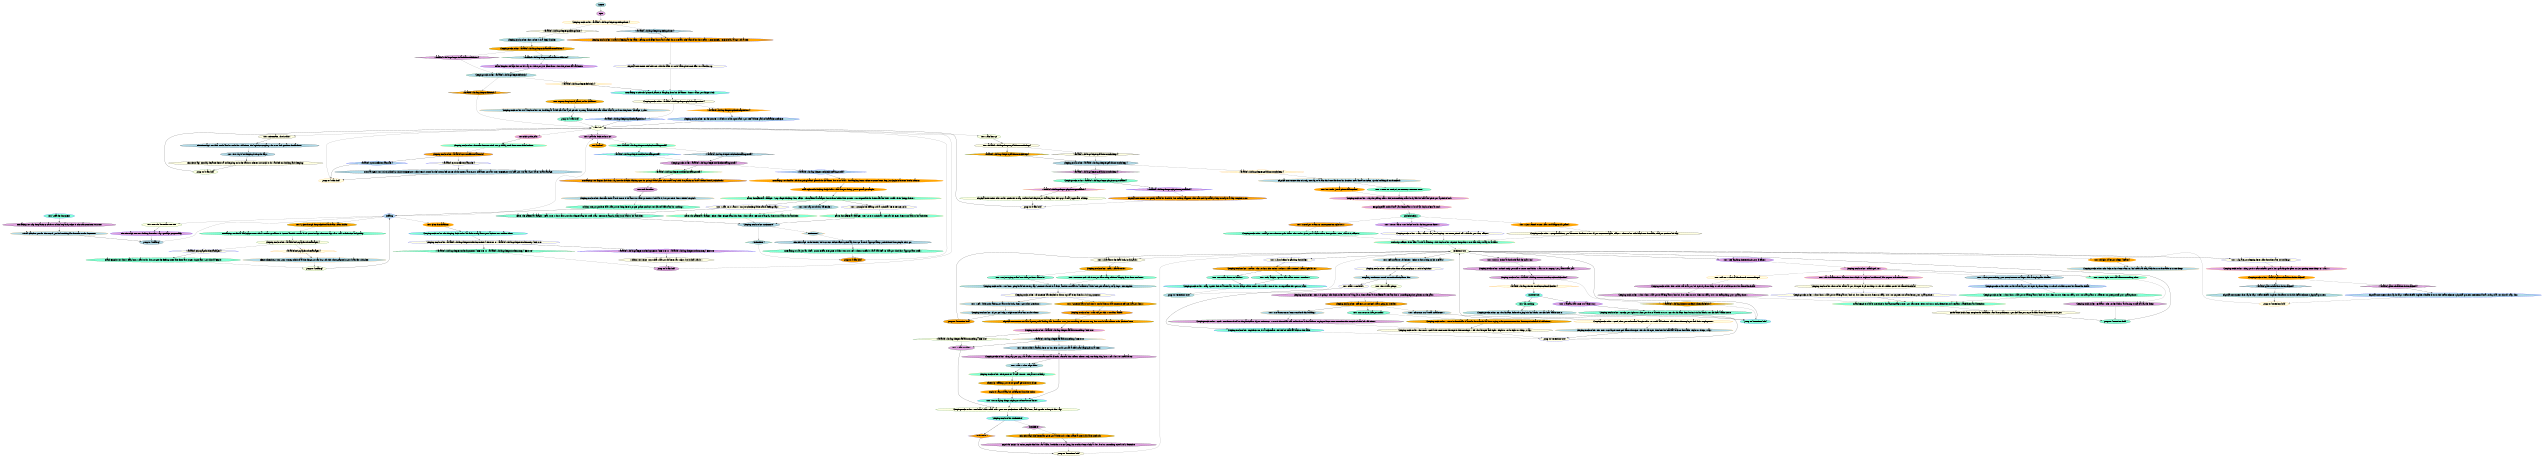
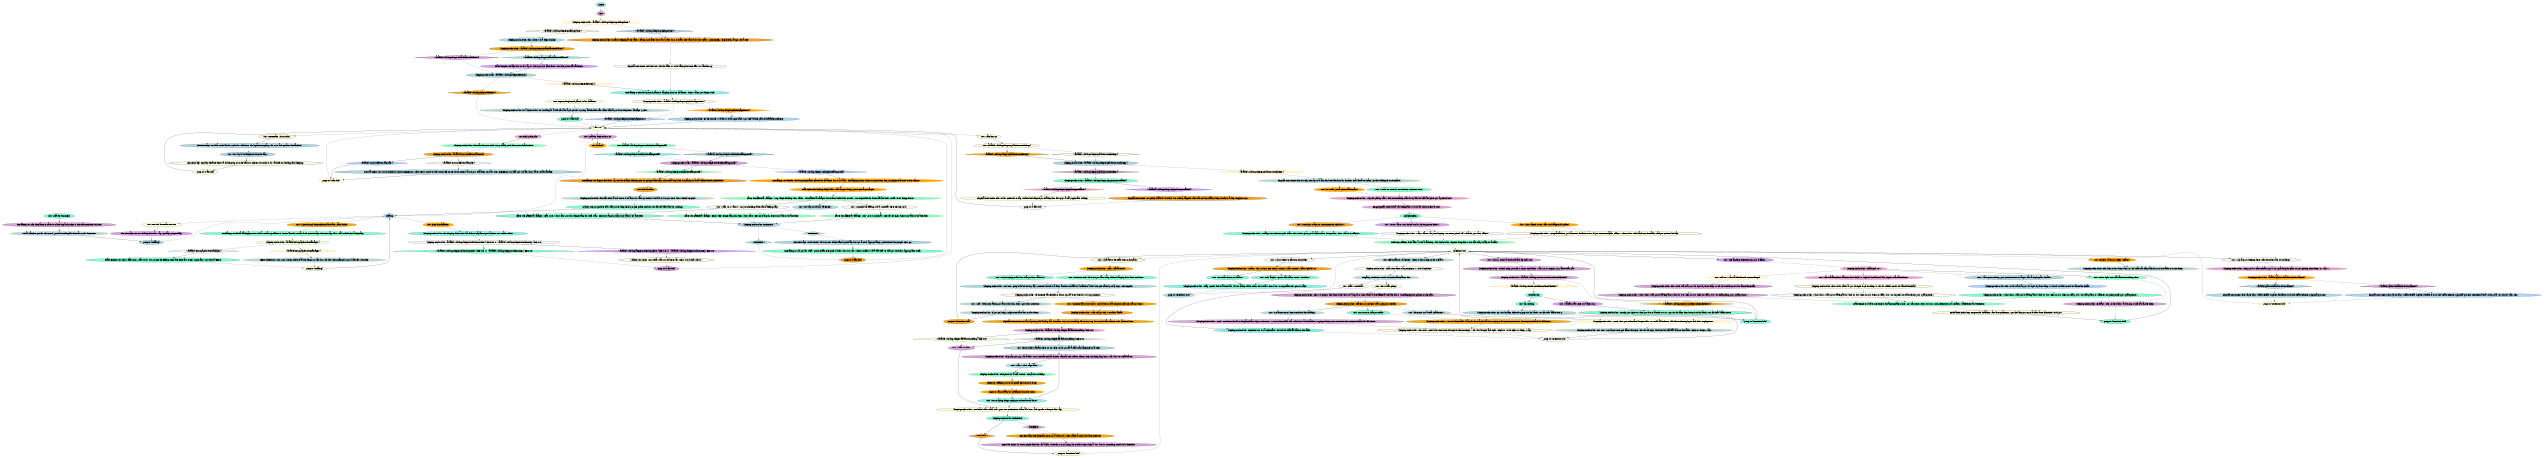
(575, 102) -> (575, 102)
(645, 190) -> (645, 190)
